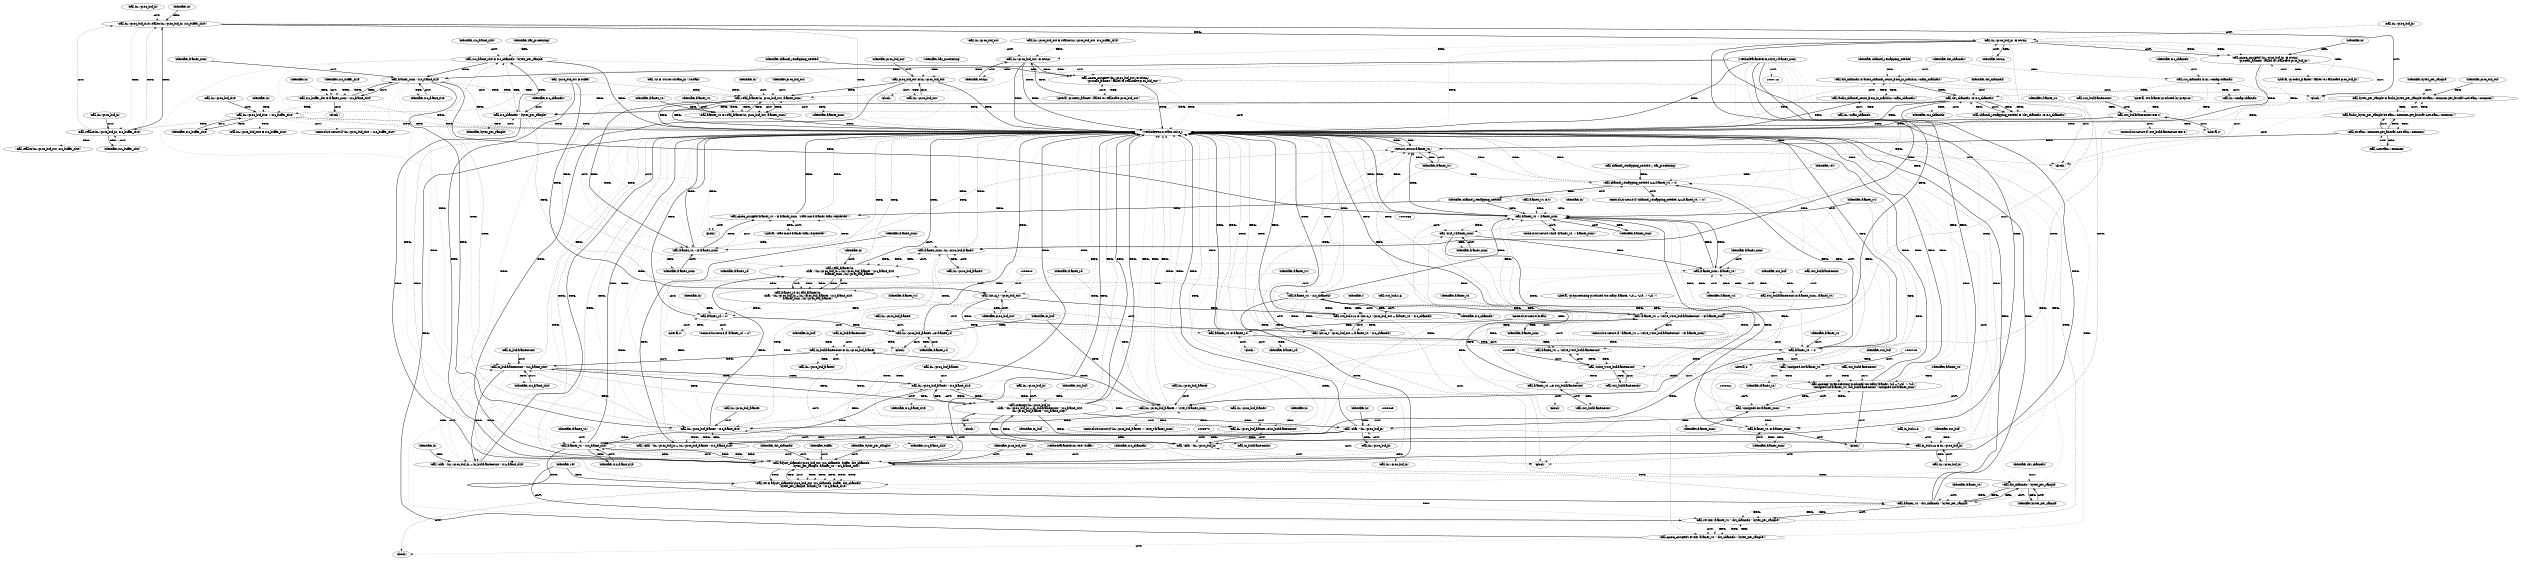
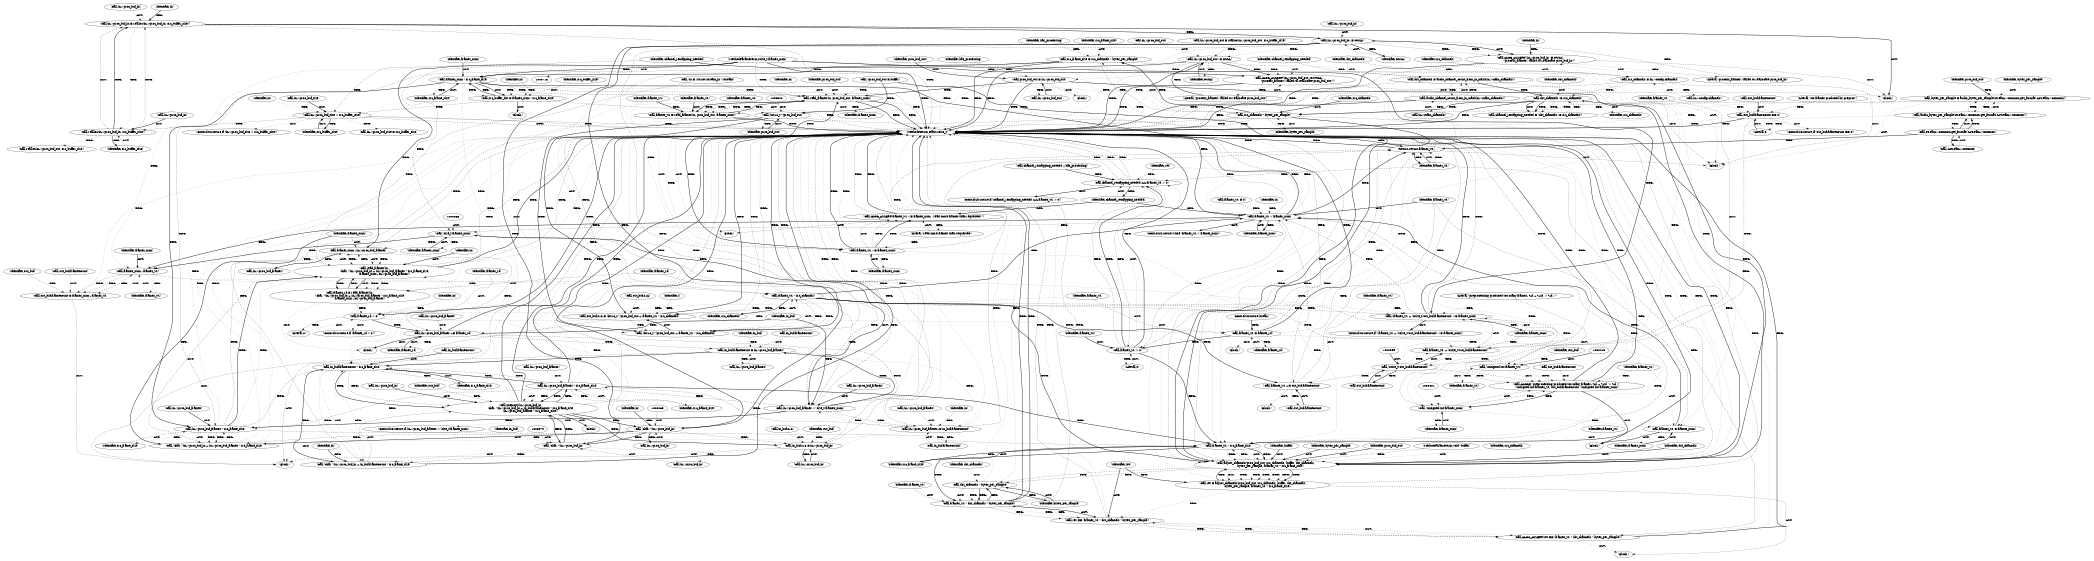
none -> (829, 128)
(1677, 222) -> none
(1502, 251) -> (1035, 251)
(1251, 356) -> (1406, 141)
